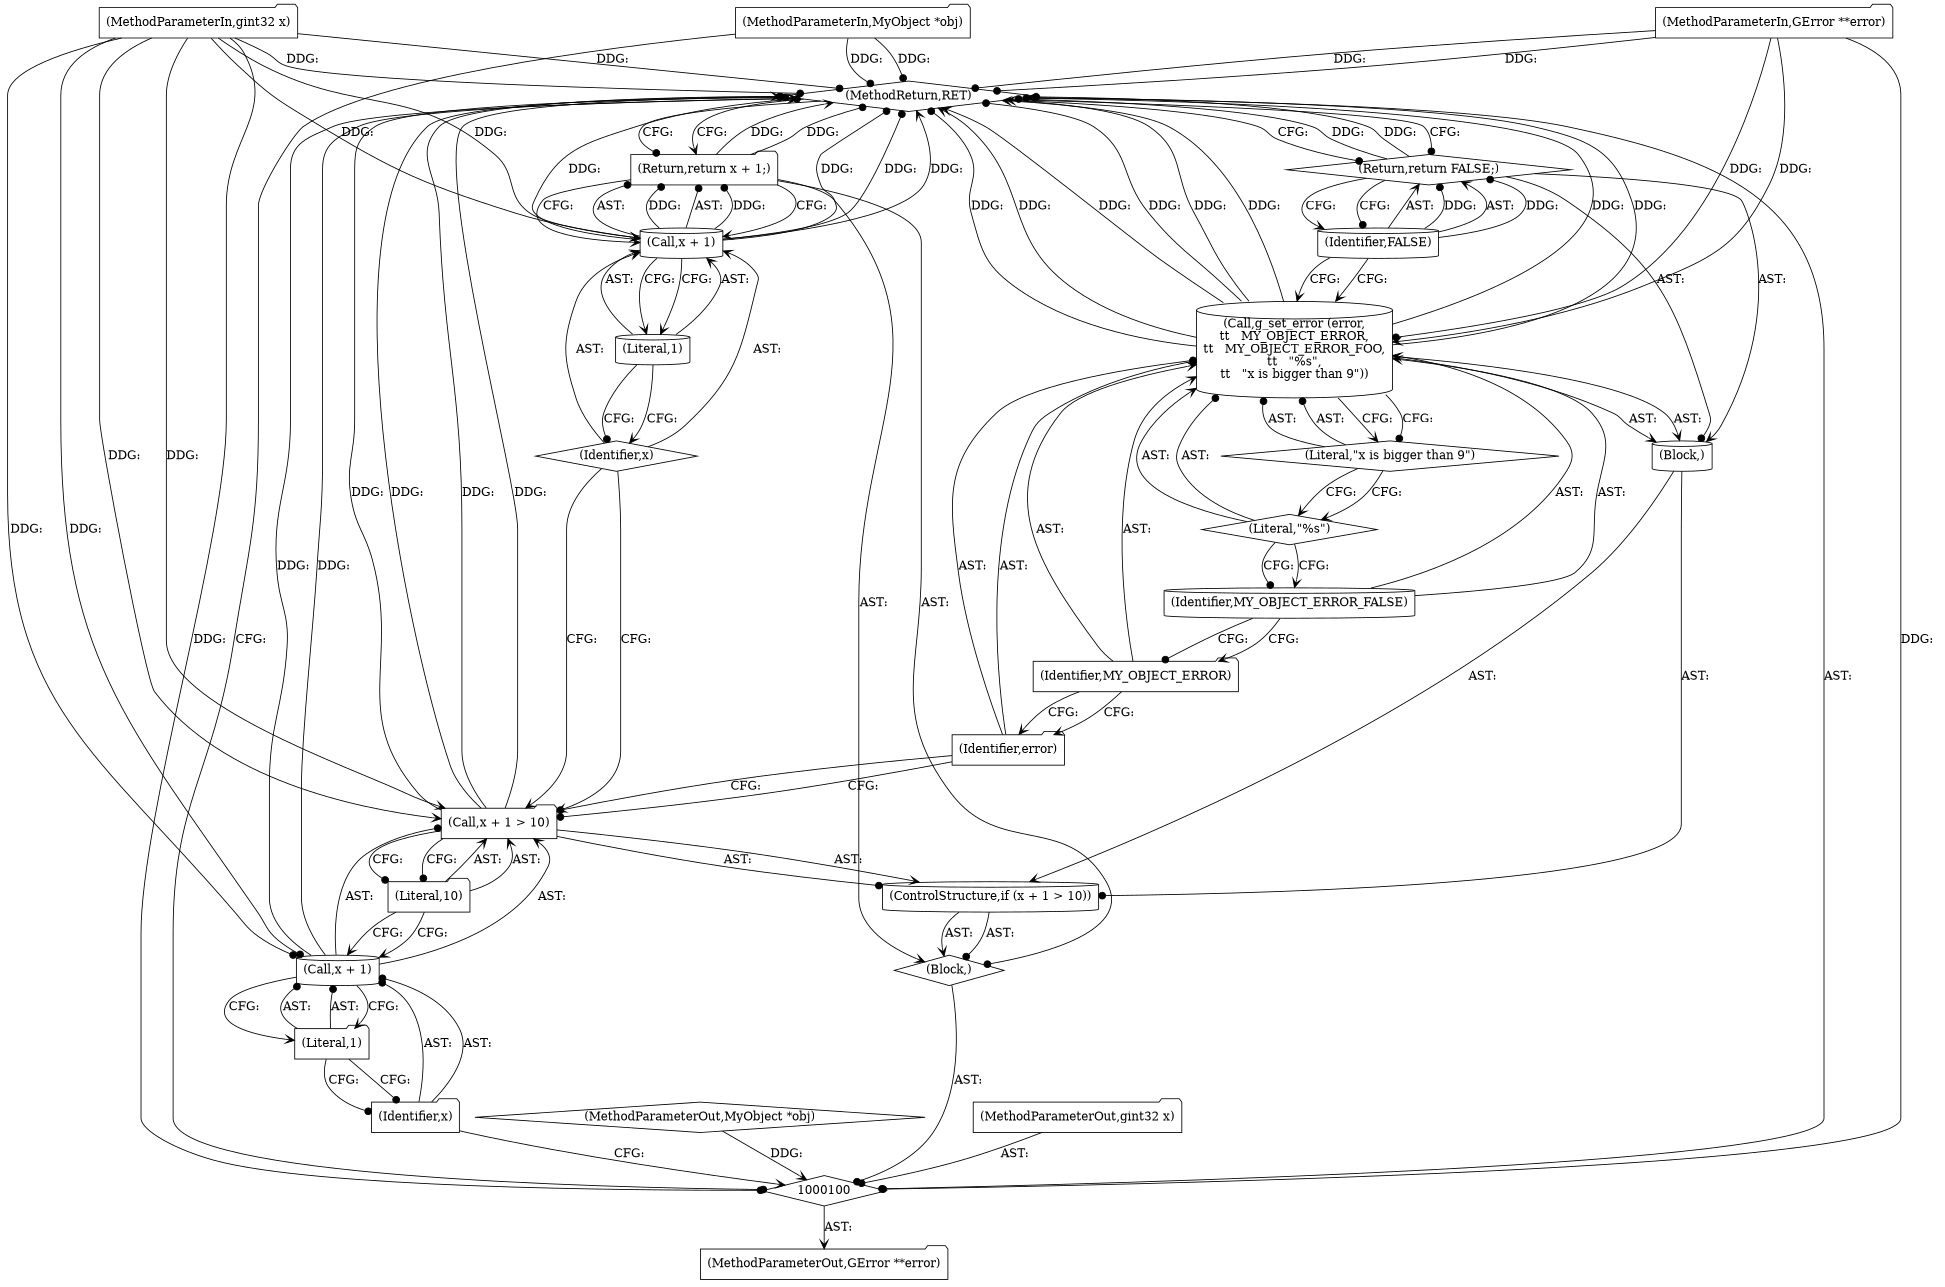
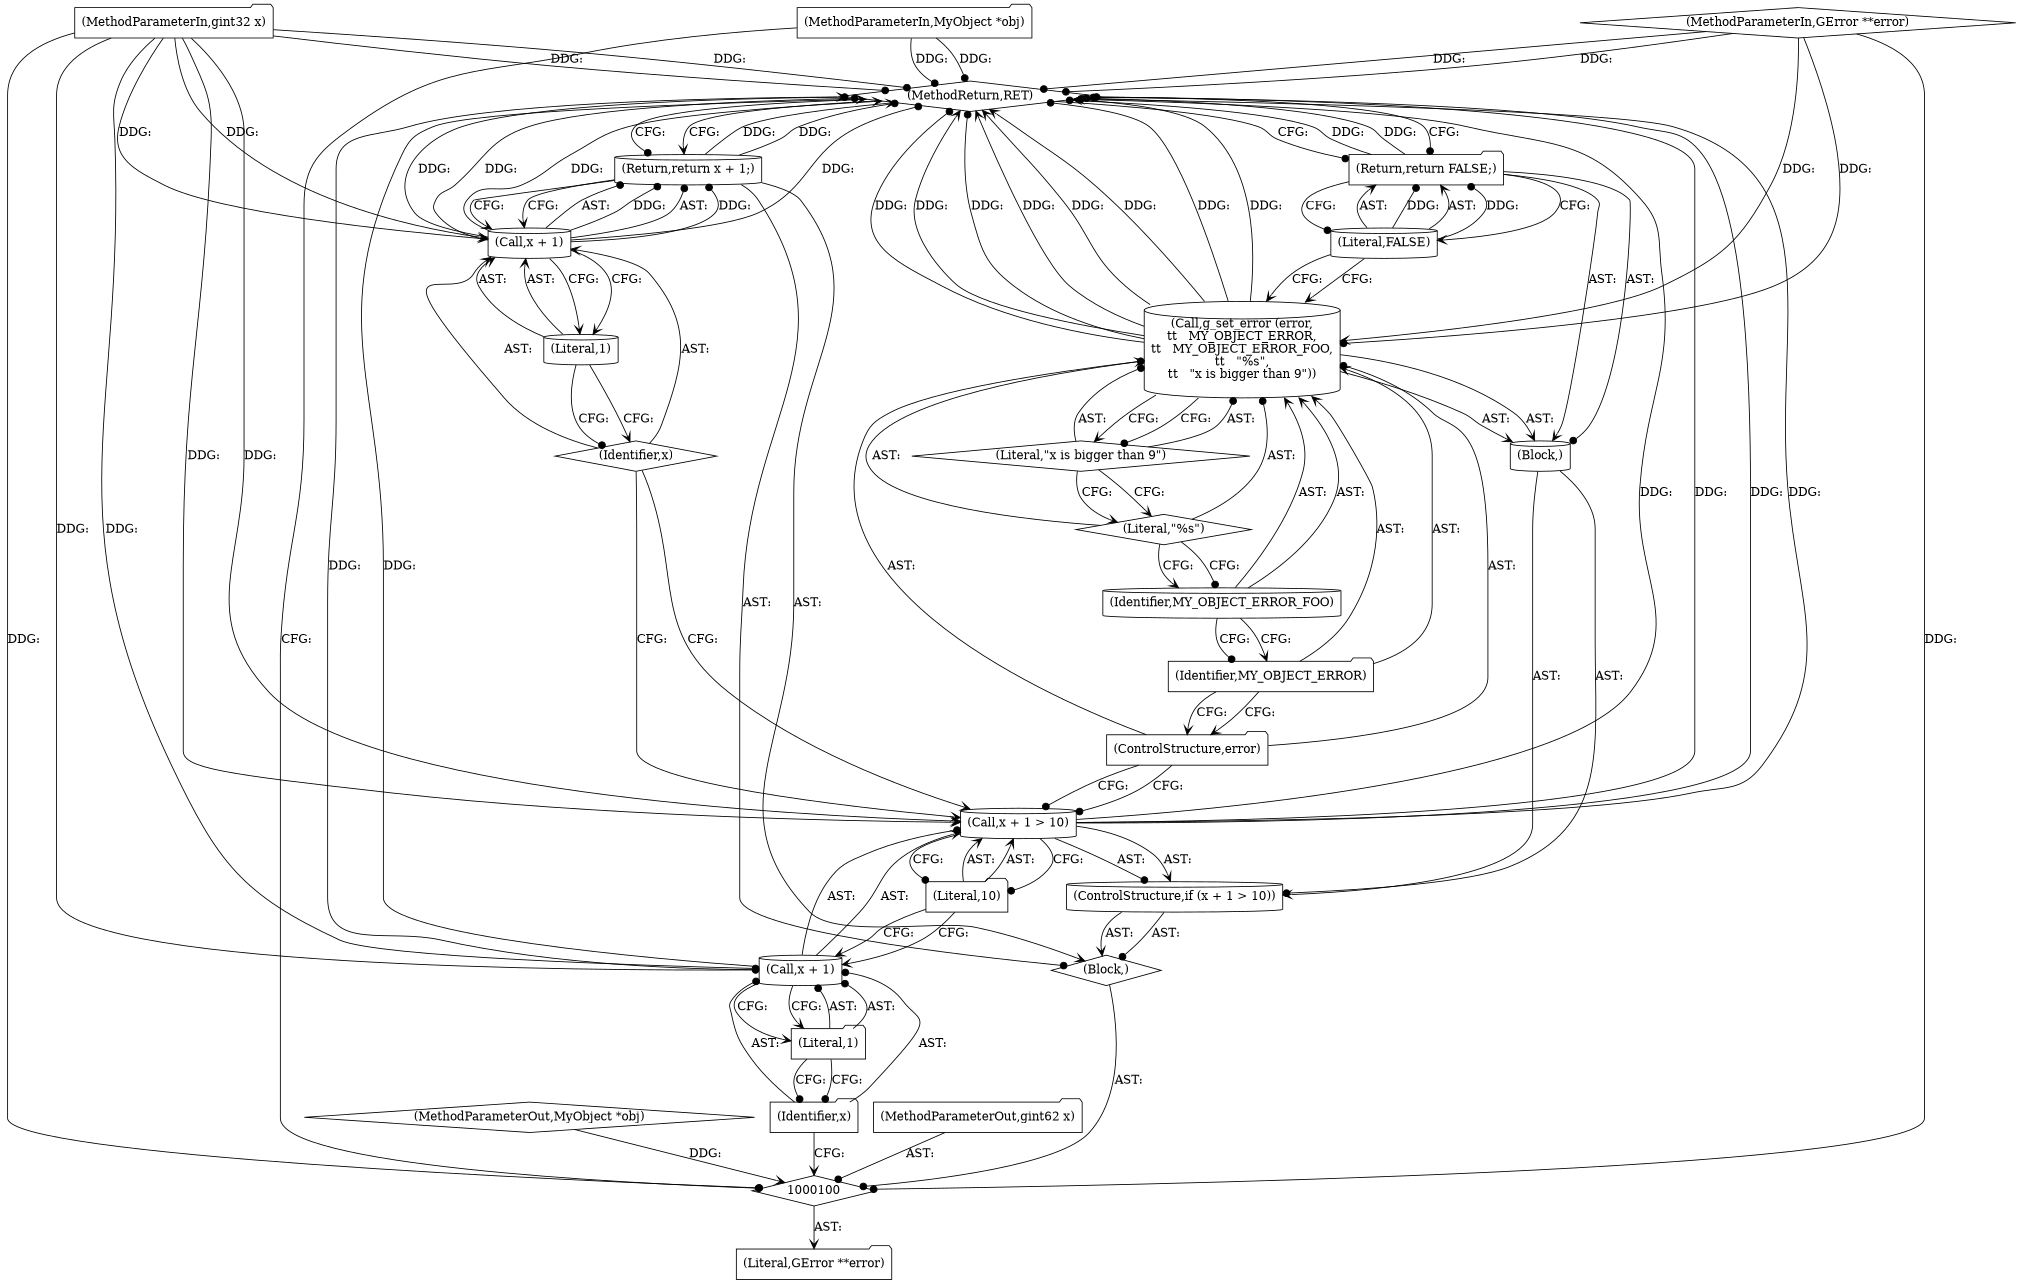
(1774, 23) -> (1798, 23)
(704, 170) -> (688, 170)
(1429, 170) -> (1426, 170)
(1378, 243) -> (1384, 243)
(1289, 603) -> (1222, 603)
(1824, 746) -> none
(1008, 750) -> (1187, 750)
(499, 823) -> (1018, 823)
(1078, 1117) -> (978, 1117)
(824, 1264) -> (814, 1264)
